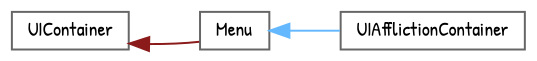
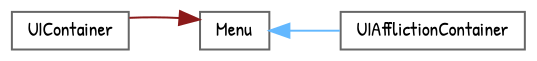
(174, 44) -> (154, 17)
